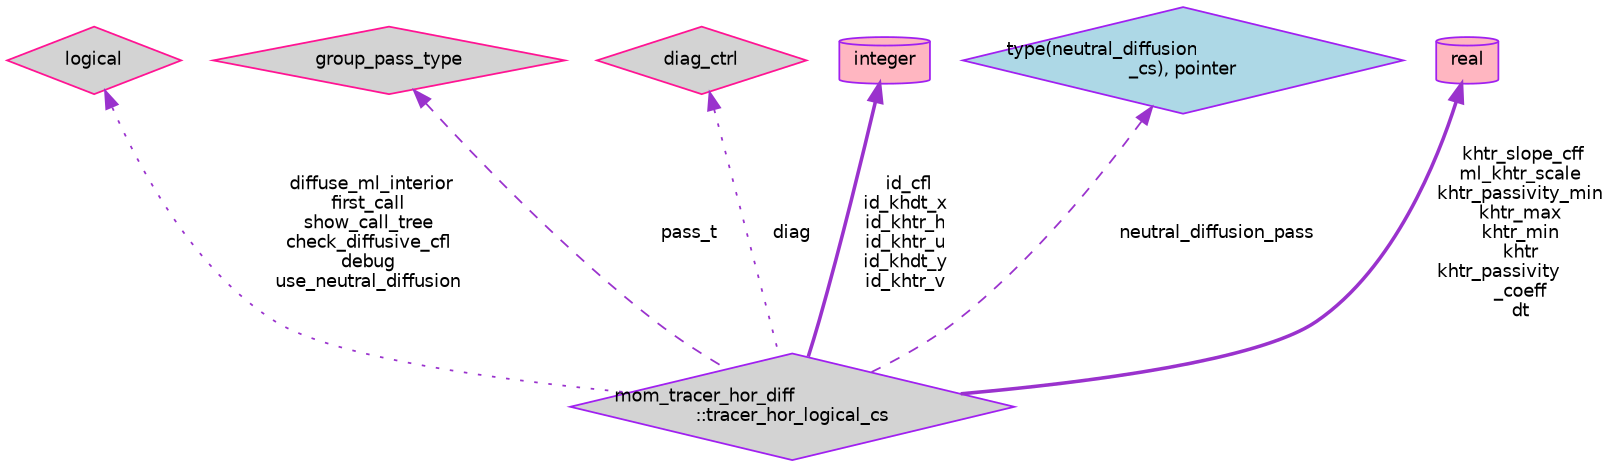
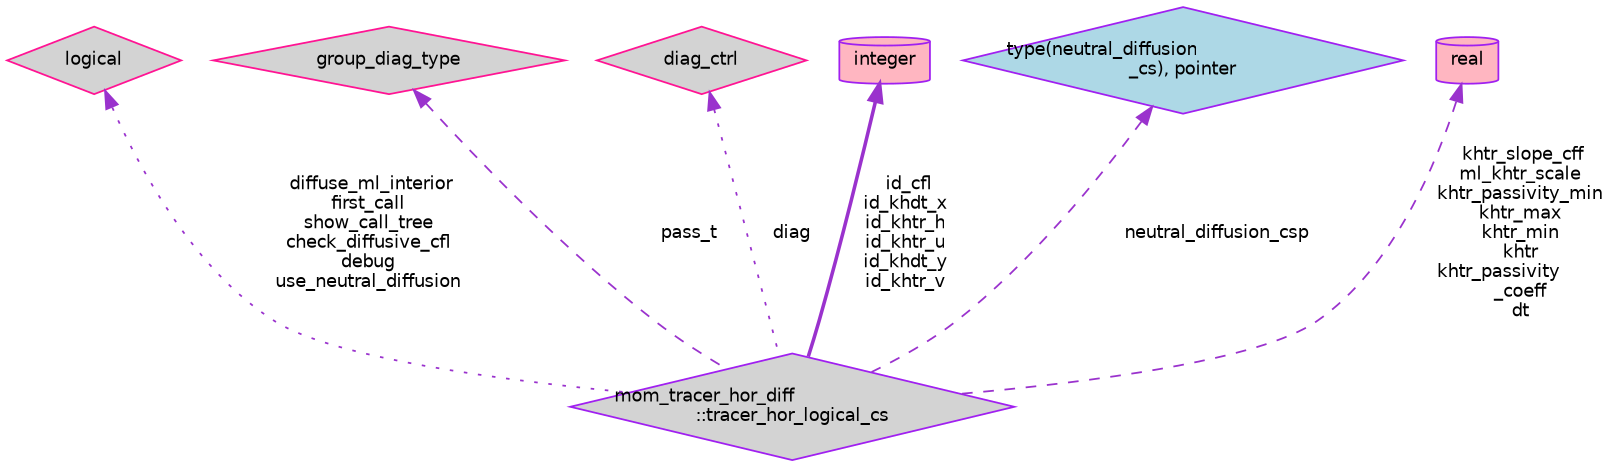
(389, 60) -> (389, 60)
(1214, 234) -> (1214, 234)
(1271, 342) -> (1271, 342)
